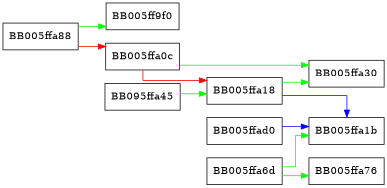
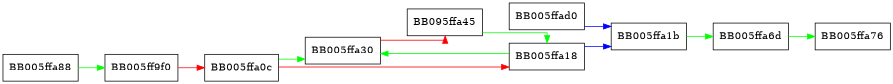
none -> (413, 40)
(88, 47) -> (188, 68)
(296, 155) -> (696, 36)
